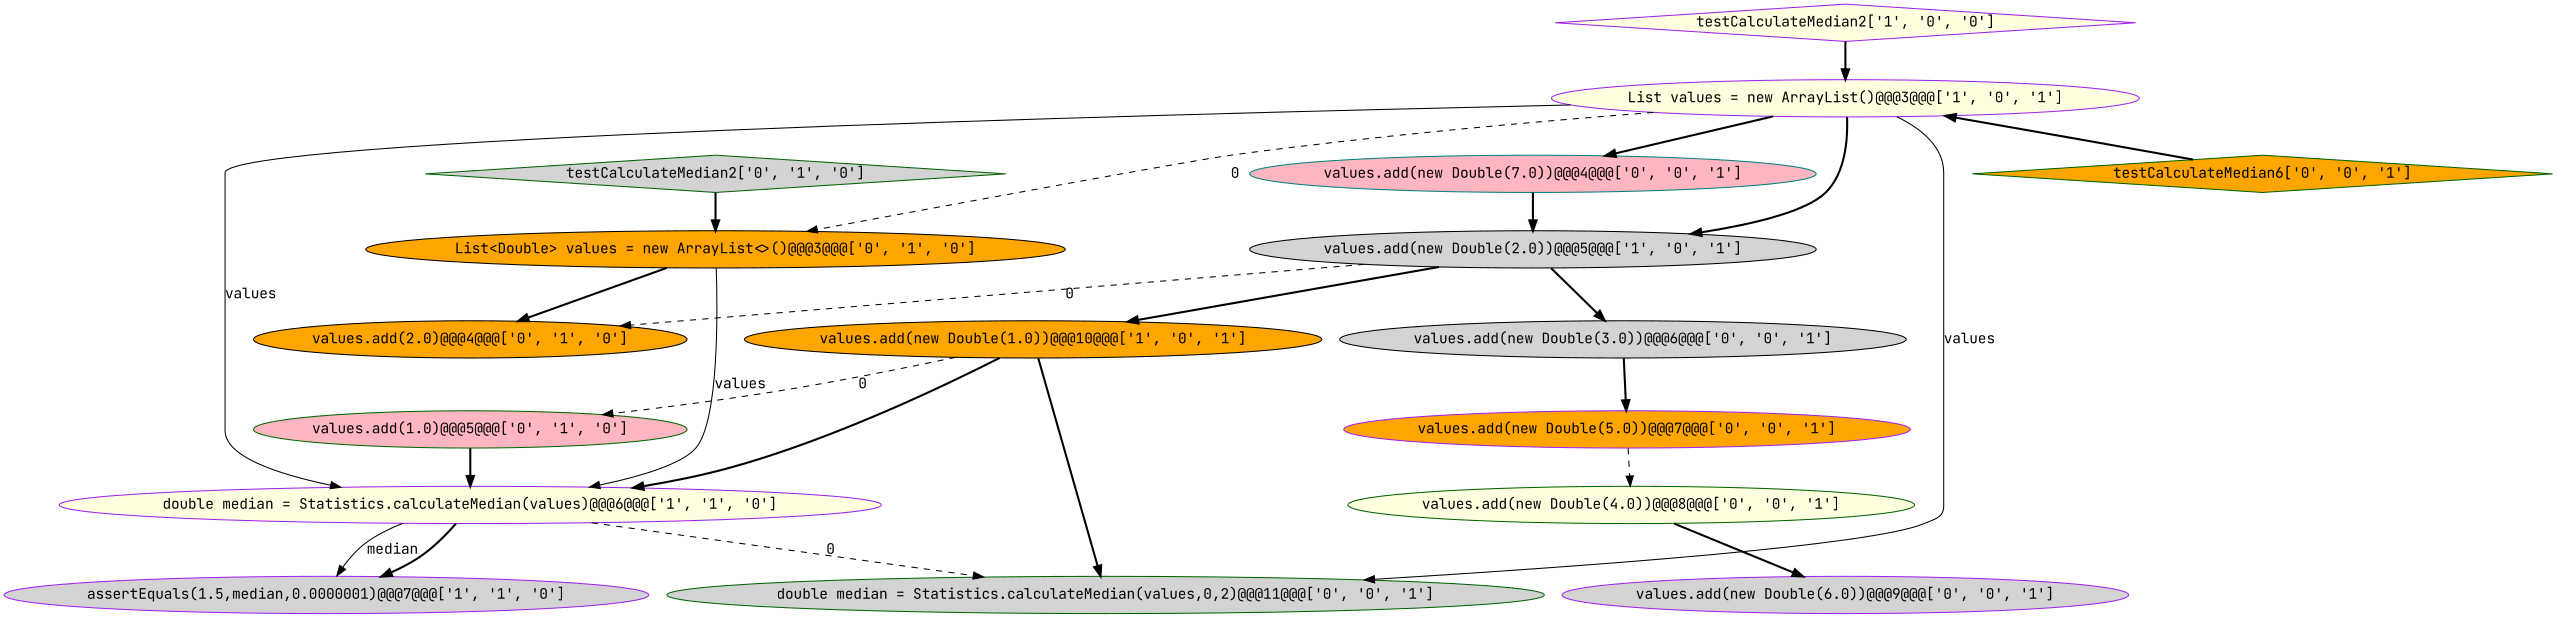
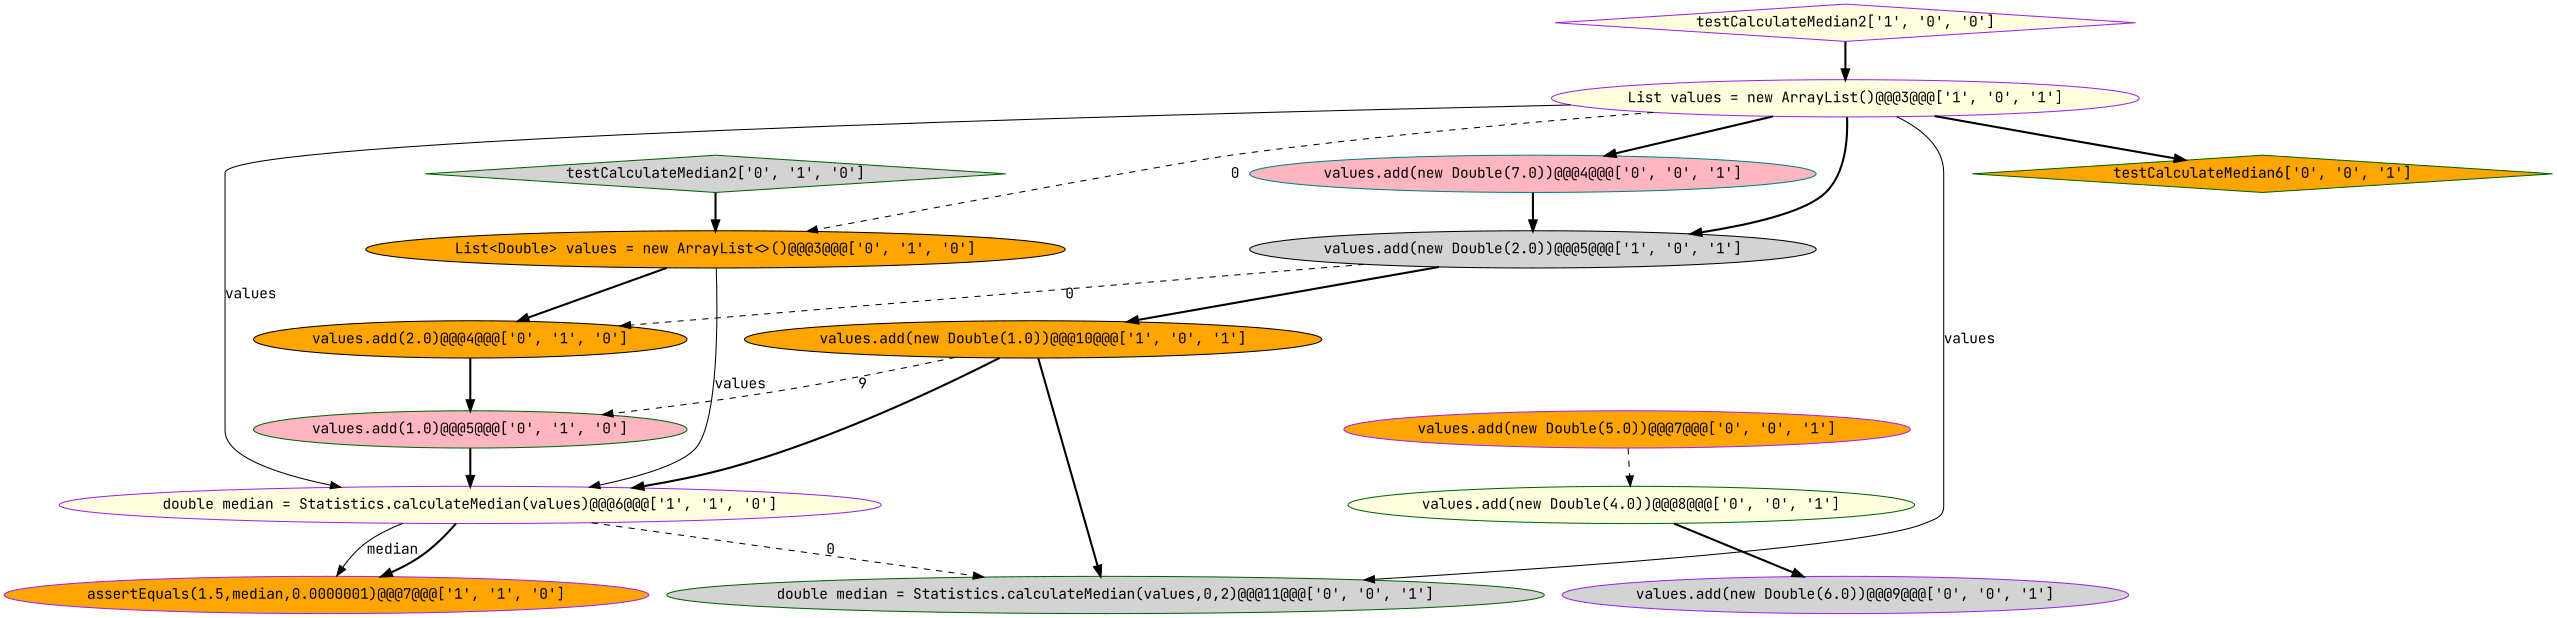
(2074, 138) -> (2055, 137)
(1623, 339) -> none
none -> (470, 379)
(863, 384) -> (863, 384)
(326, 595) -> (326, 595)
